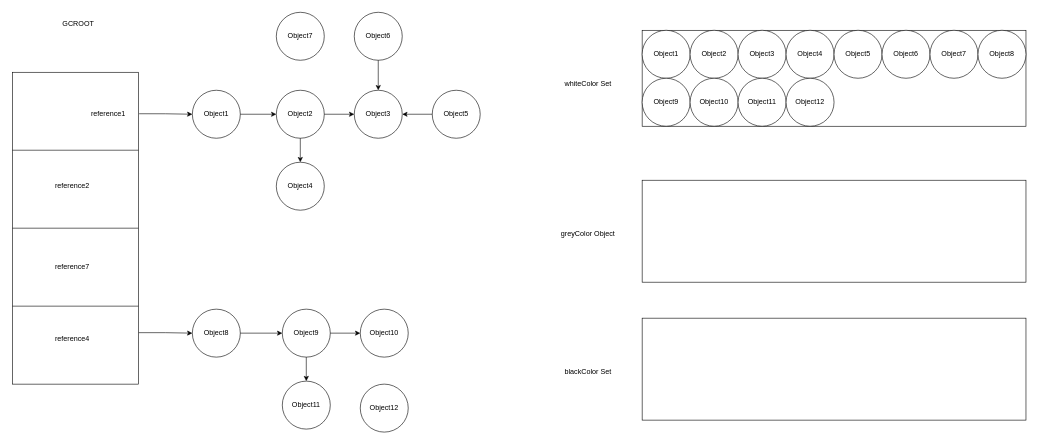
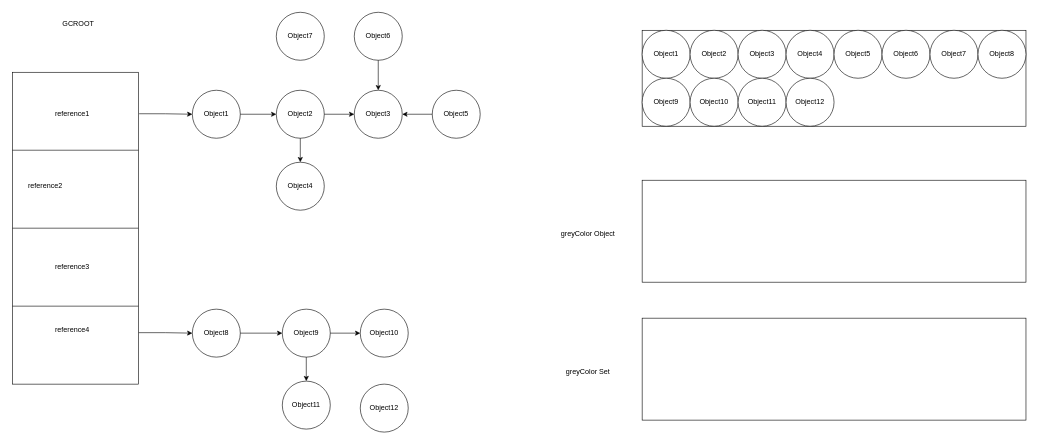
(588, 84) -> none
(108, 114) -> (72, 114)
(72, 186) -> (45, 186)
(72, 267) -> (72, 267)
(72, 339) -> (72, 330)
(588, 372) -> (588, 372)
